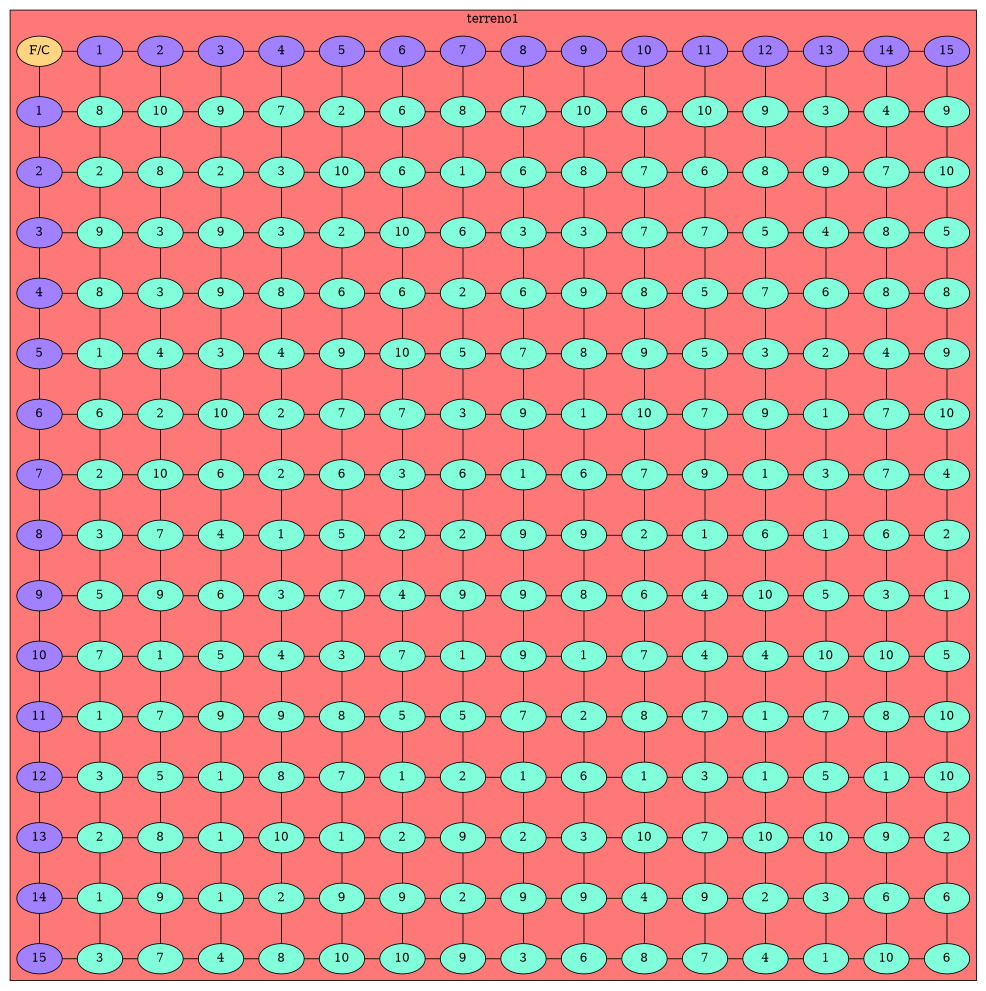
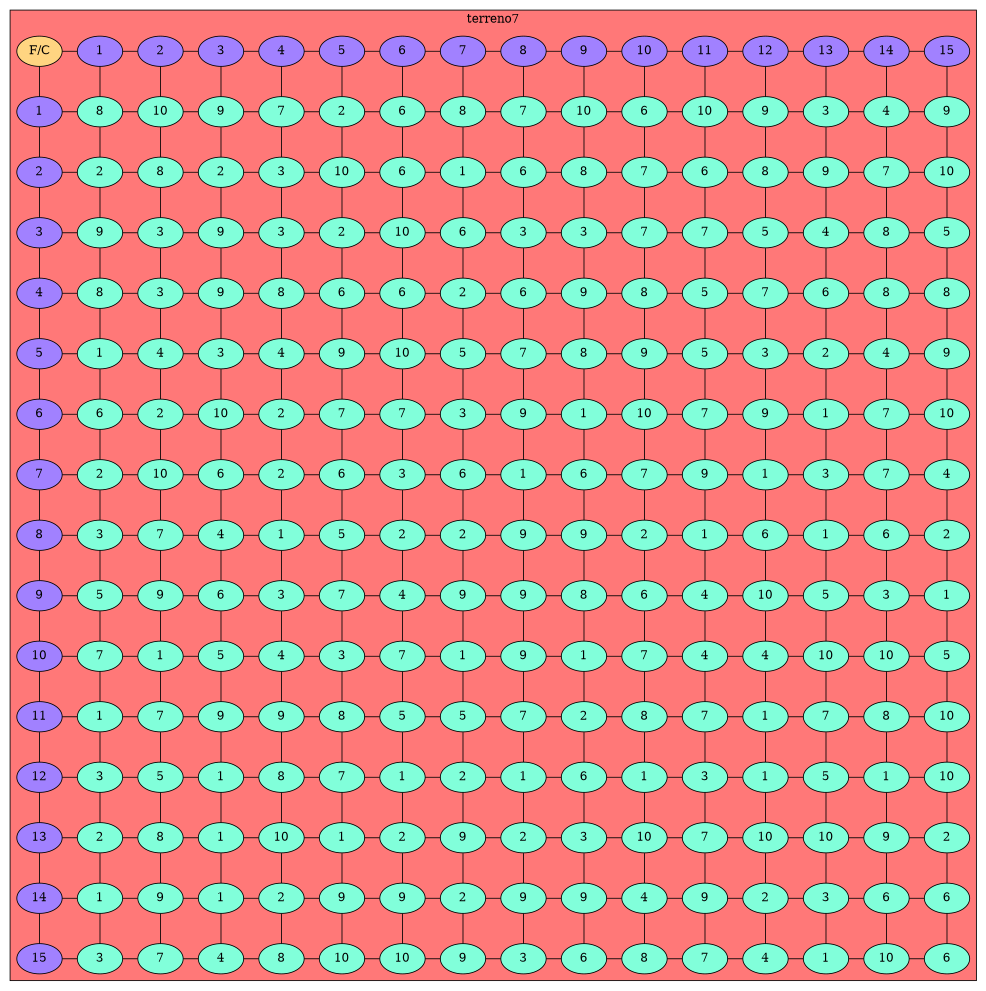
(493, 20) -> (493, 20)
